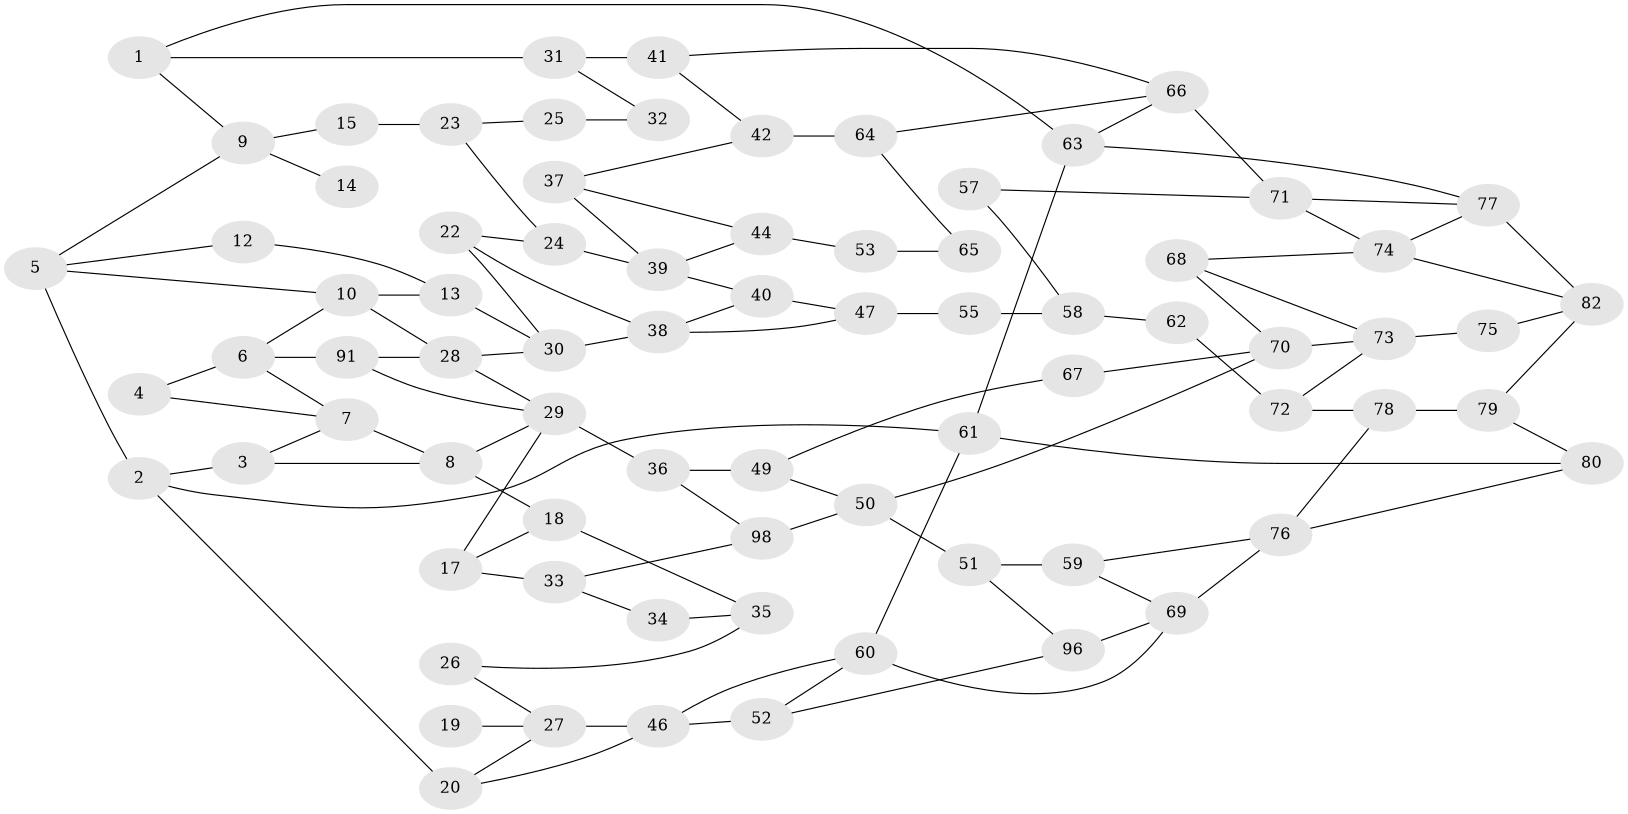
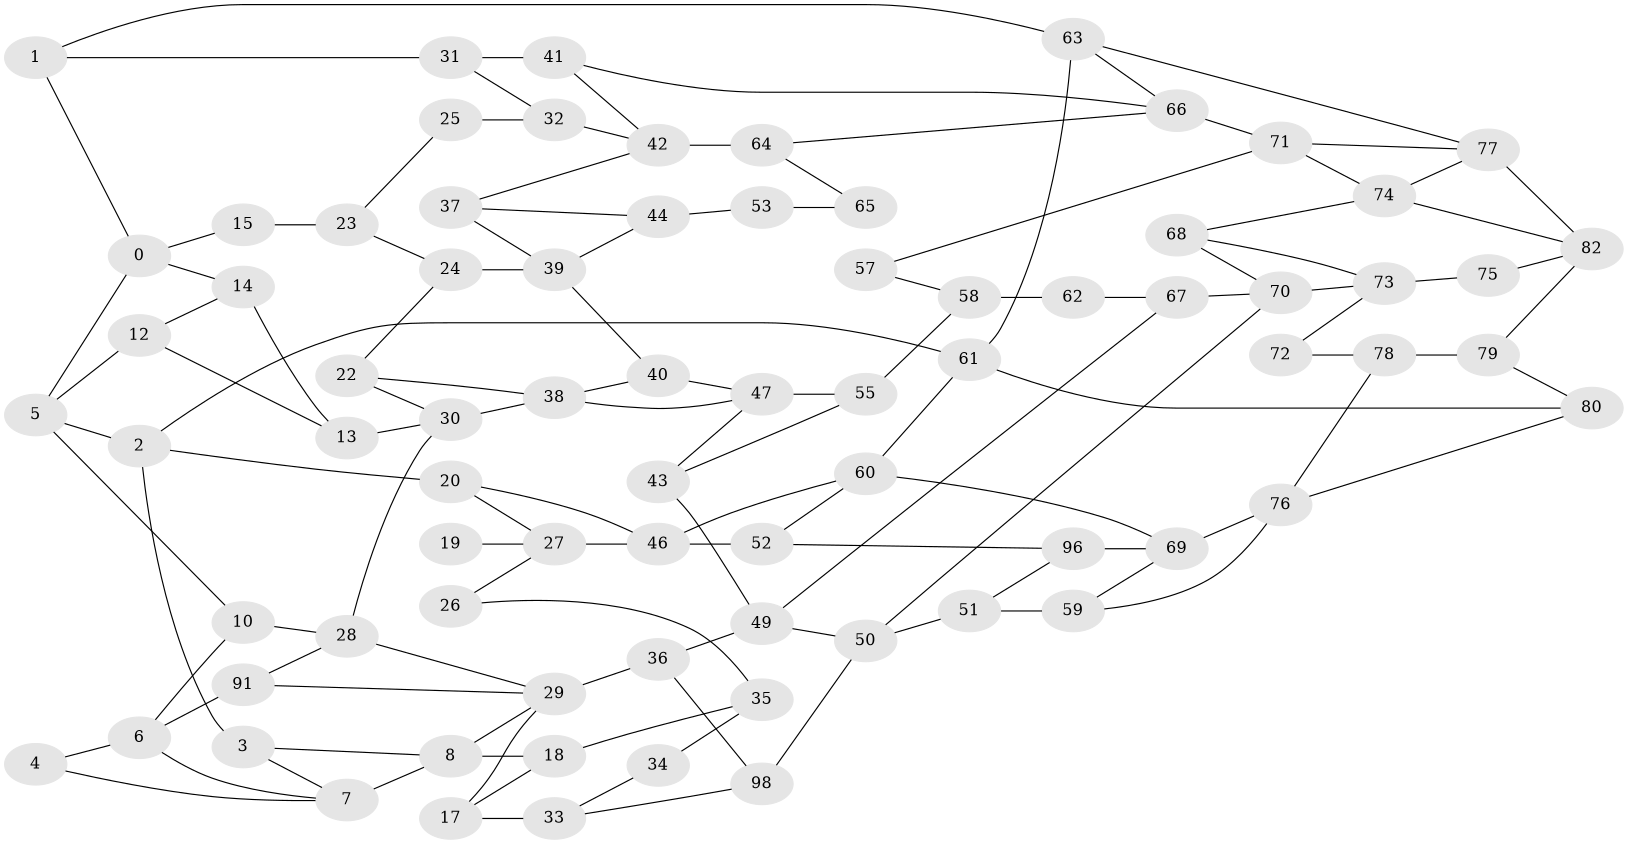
none -> (606, 133)
(243, 143) -> (139, 256)
(399, 295) -> (288, 366)
none -> (191, 311)
(1226, 364) -> (1125, 297)
none -> (658, 482)
